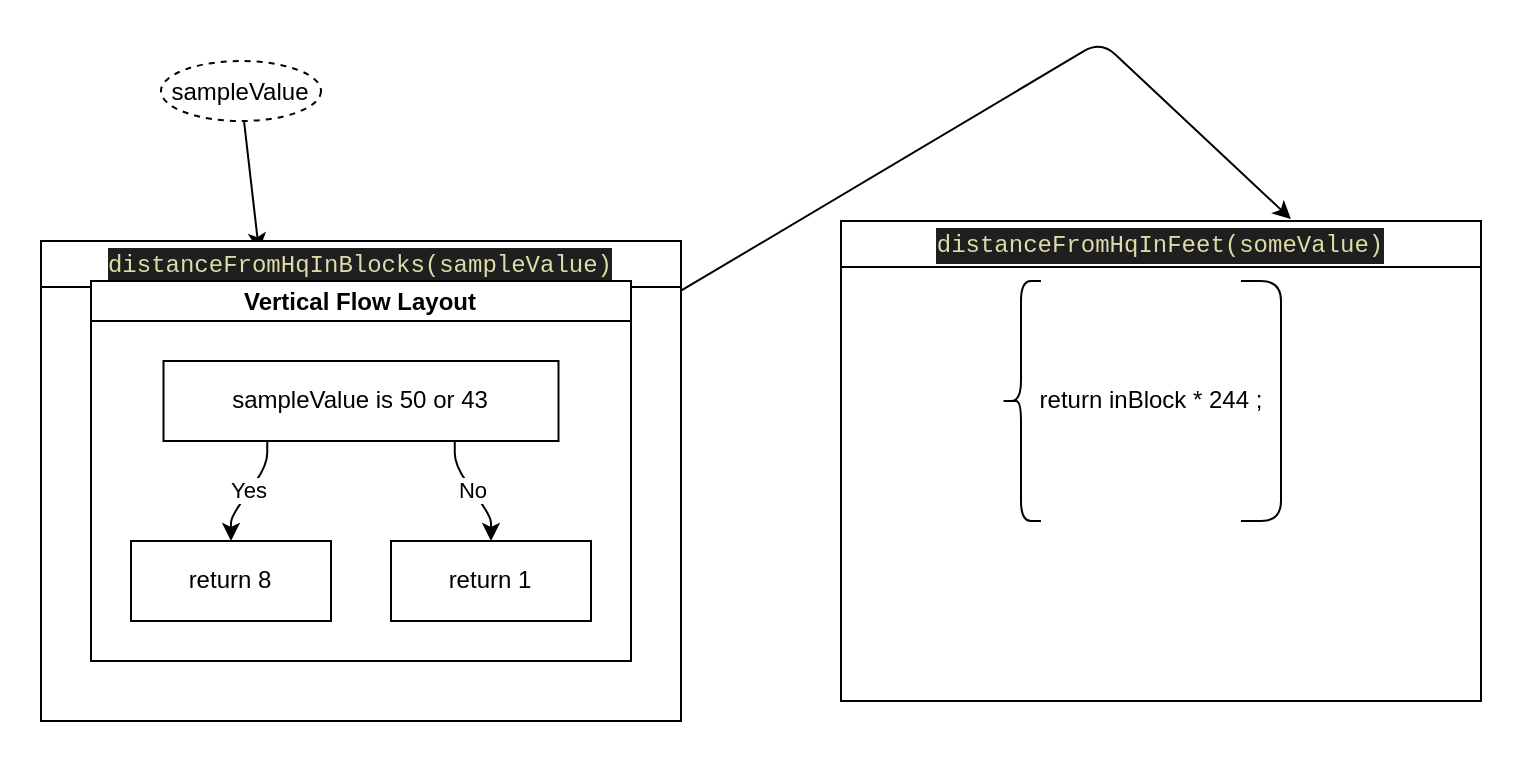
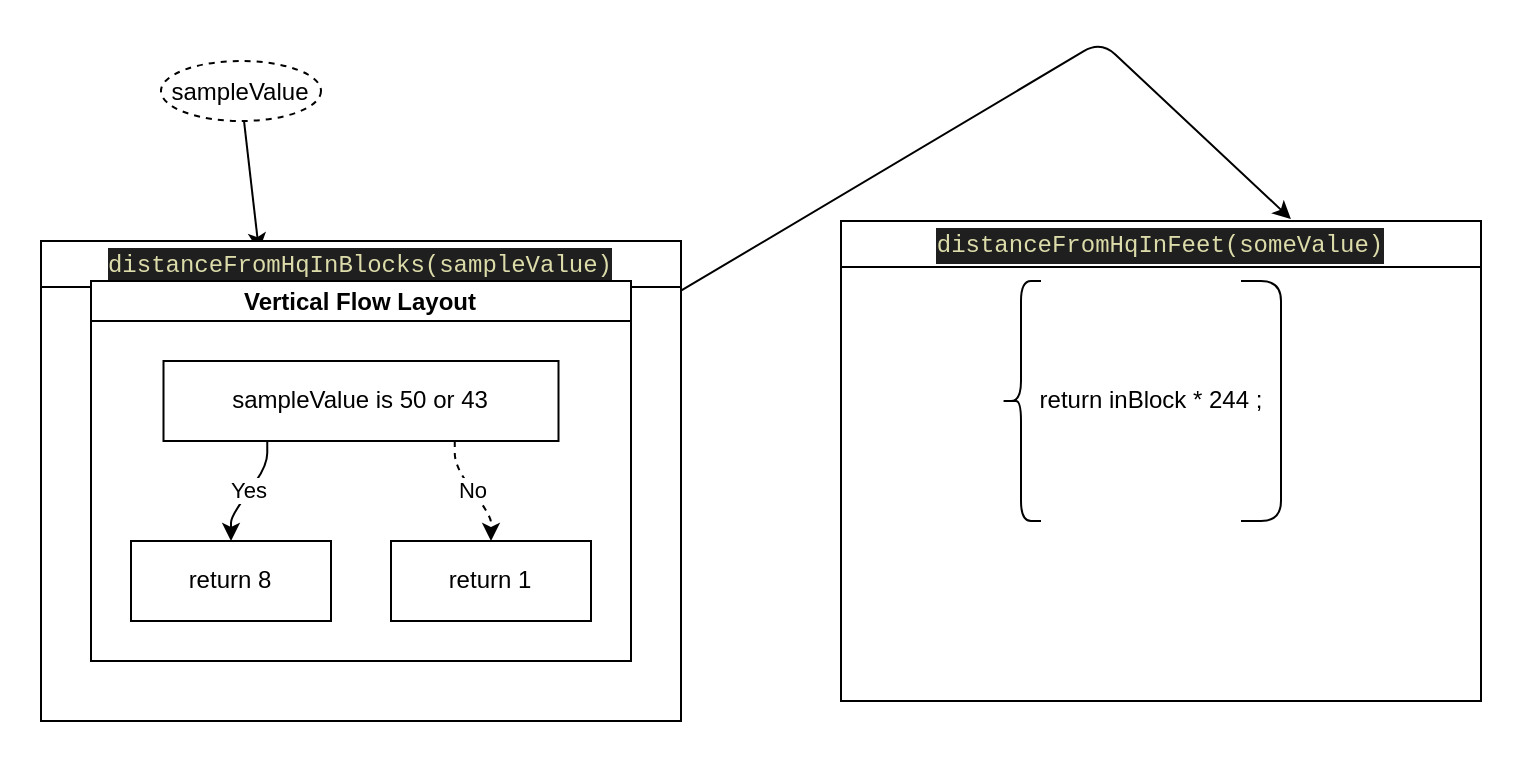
(456, 461) -> (456, 461)
